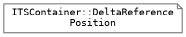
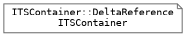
(93, 18) -> (93, 18)
